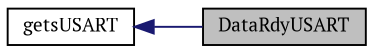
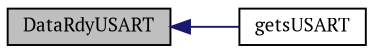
(178, 27) -> (215, 27)
